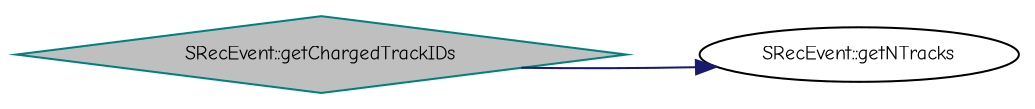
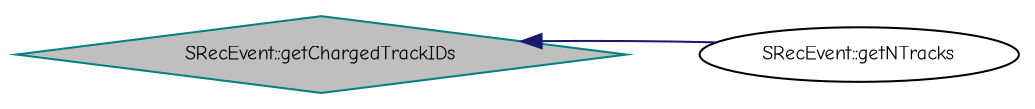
(608, 68) -> (629, 41)
